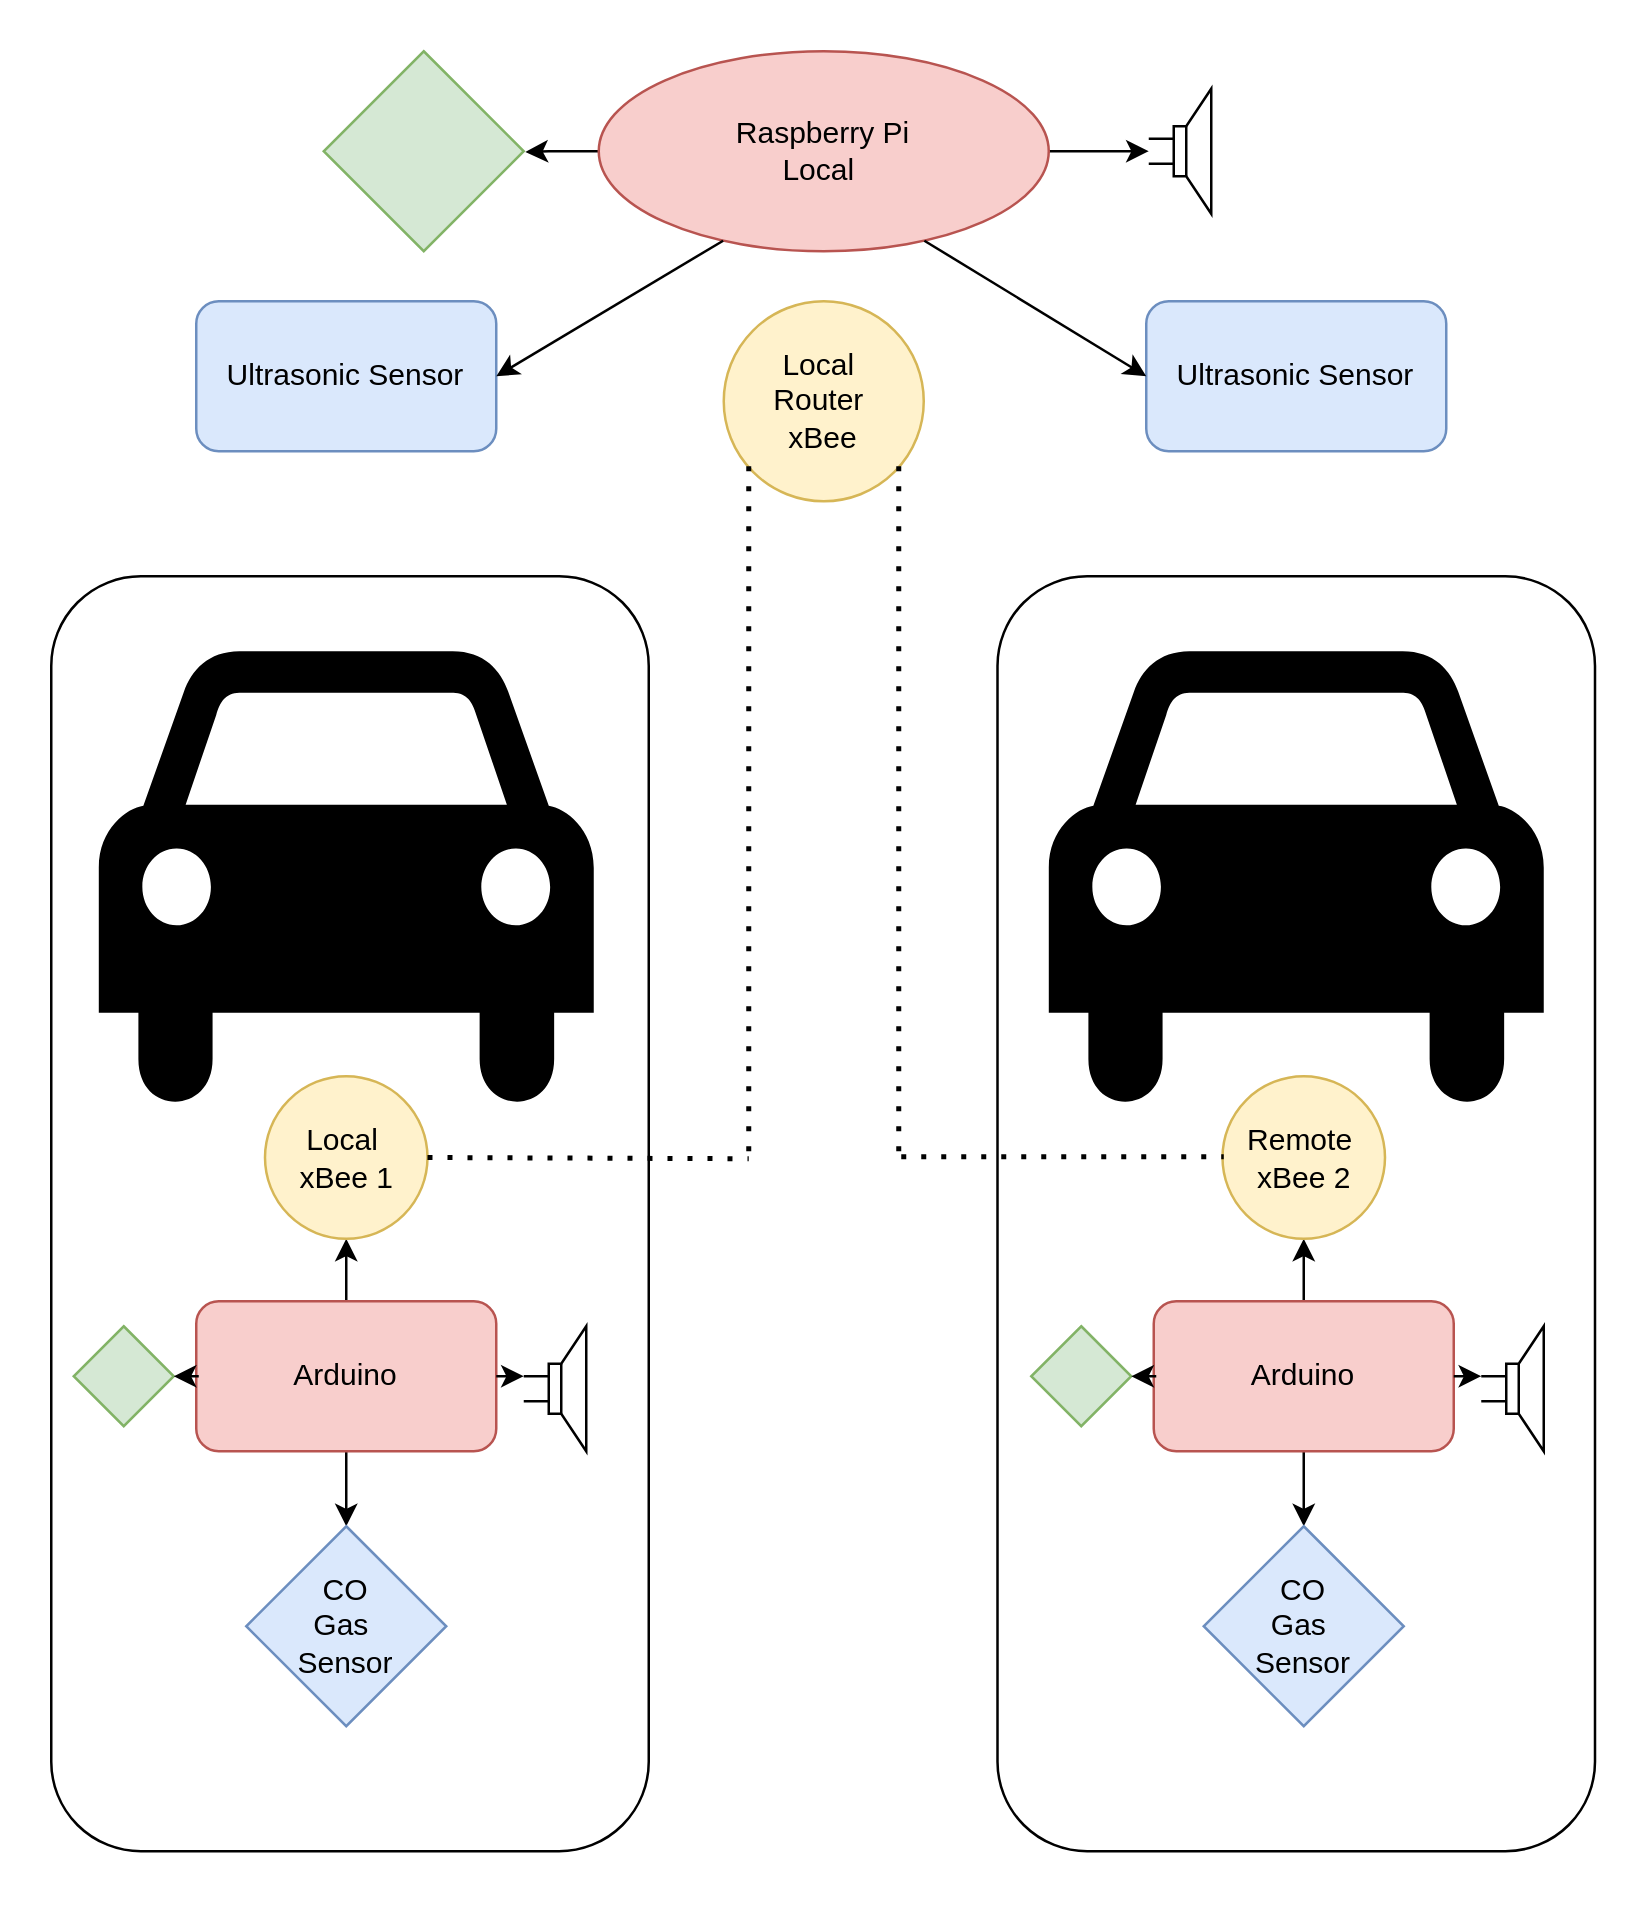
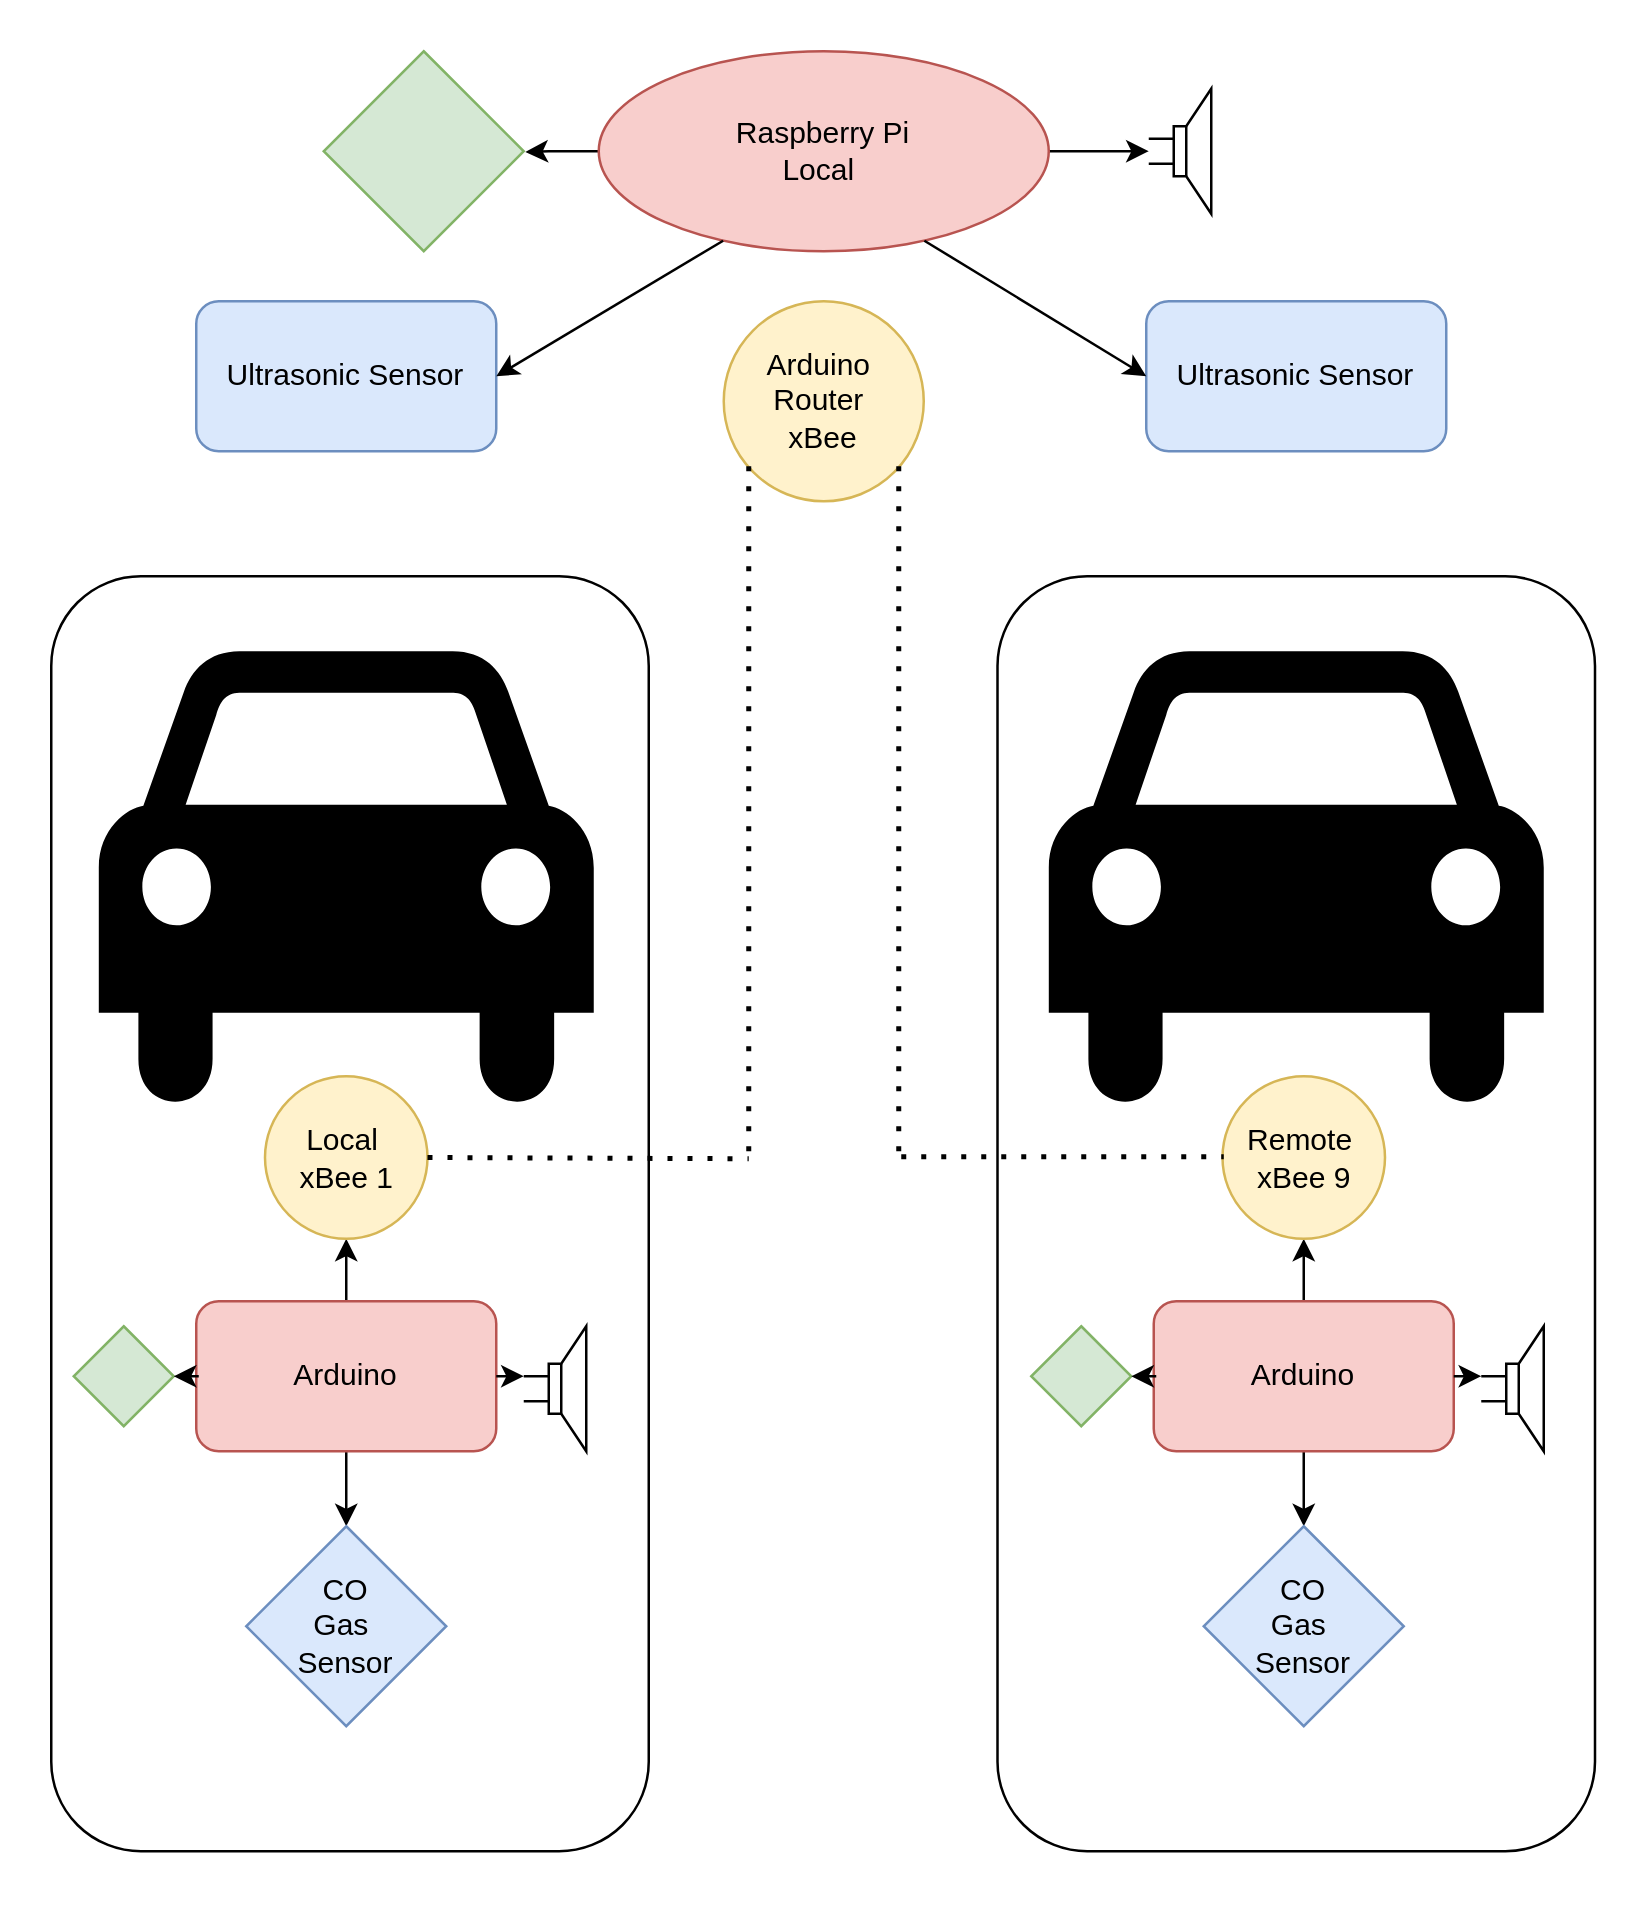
(824, 401) -> (824, 401)
(1305, 1159) -> (1305, 1159)
